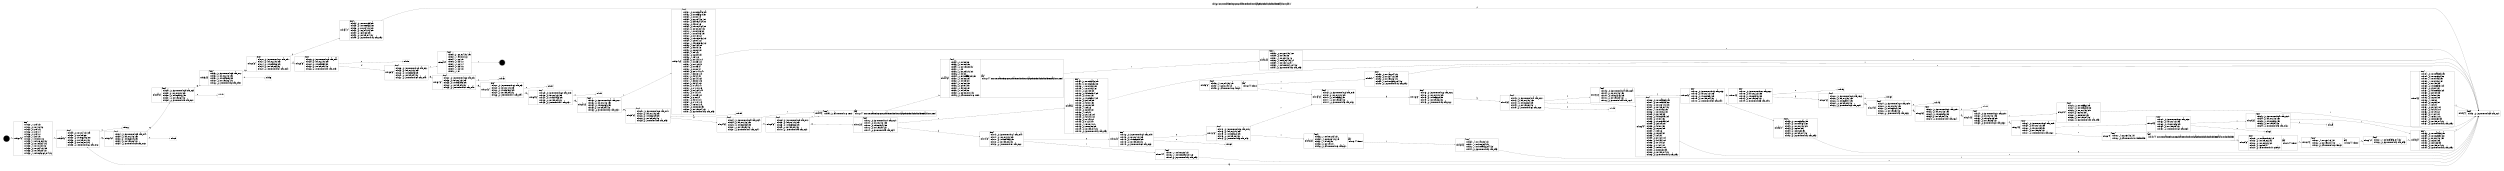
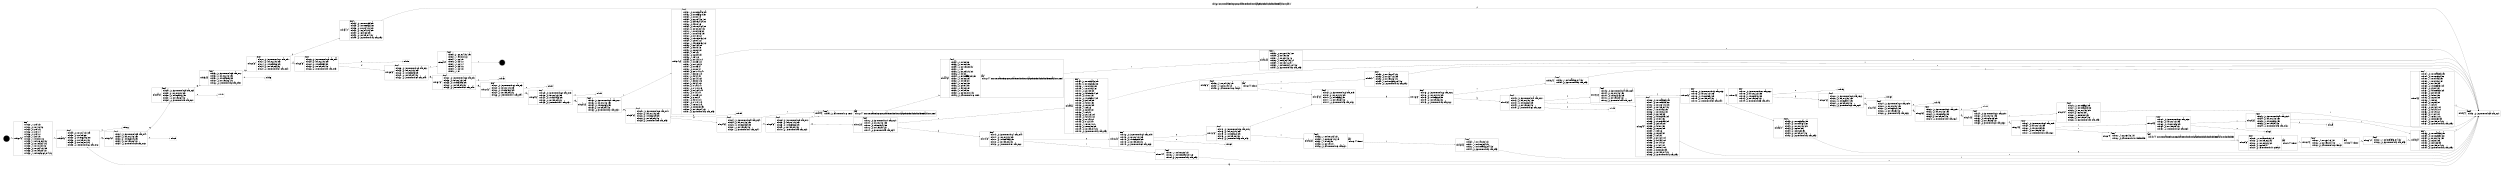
none -> (1567, 81)
(2079, 136) -> (2082, 131)
